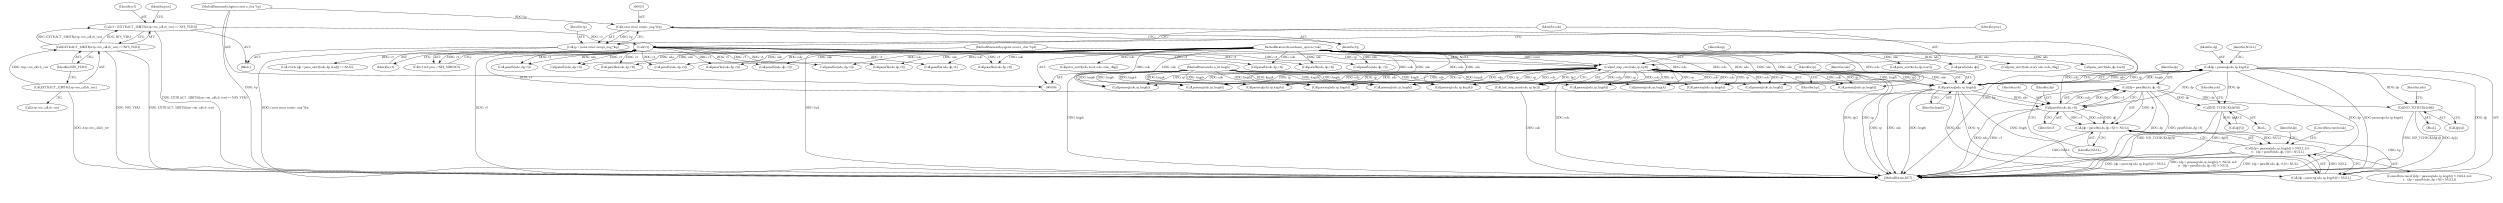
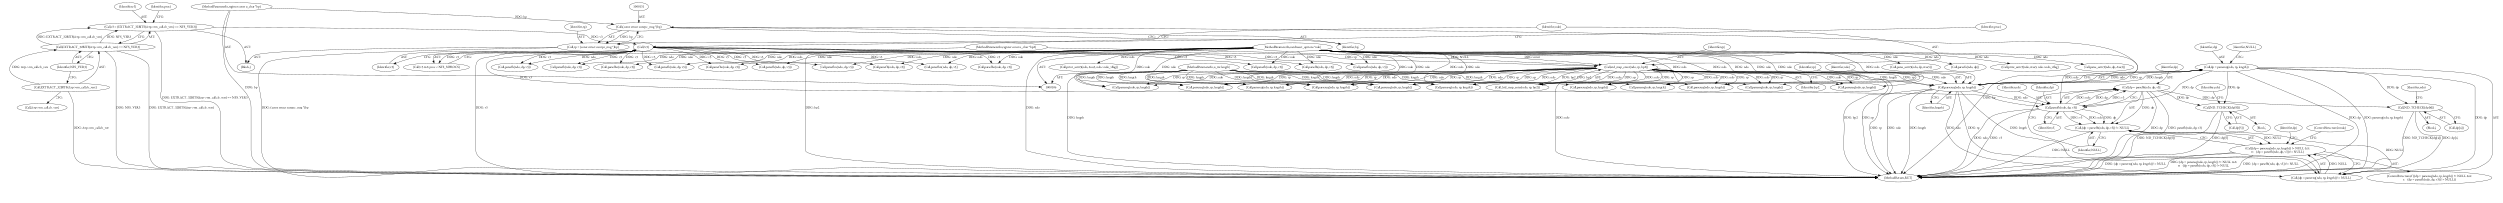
(318, 67) -> none
(1584, 77) -> (1584, 77)
(2230, 118) -> (2230, 118)
(2395, 150) -> (2395, 150)
(1604, 173) -> (1295, 172)
